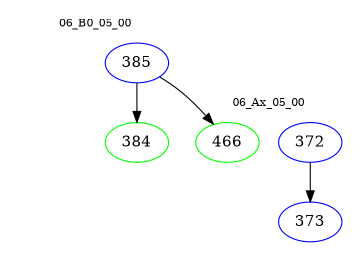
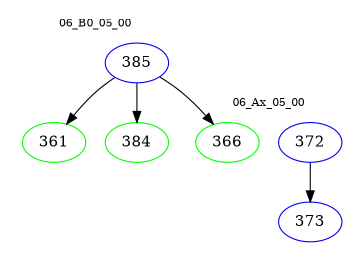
none -> (54, 142)
(227, 142) -> (227, 142)
